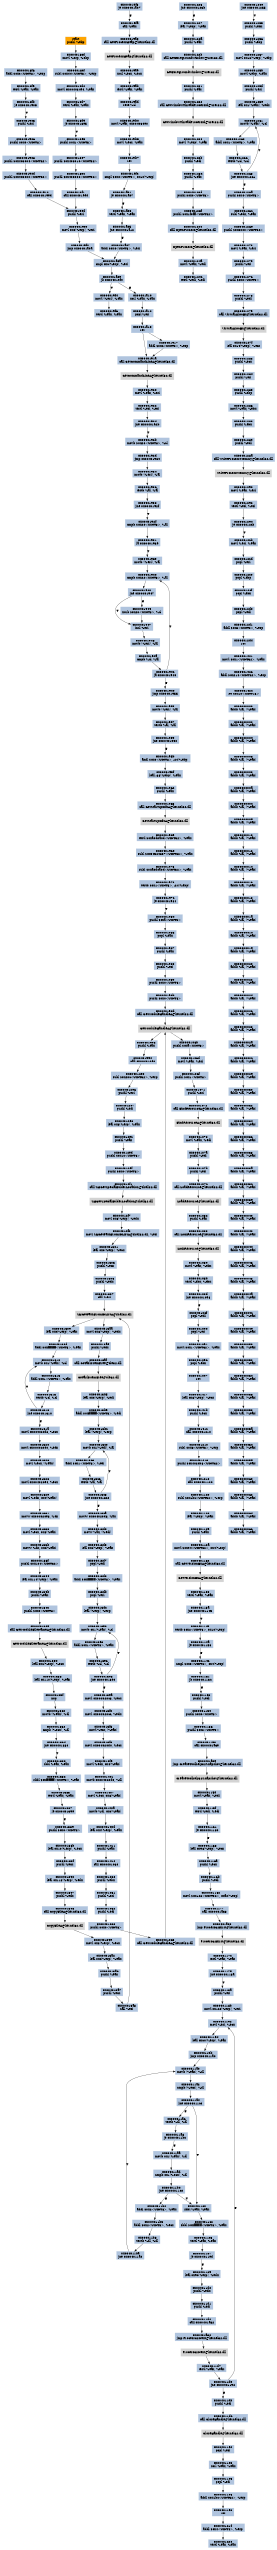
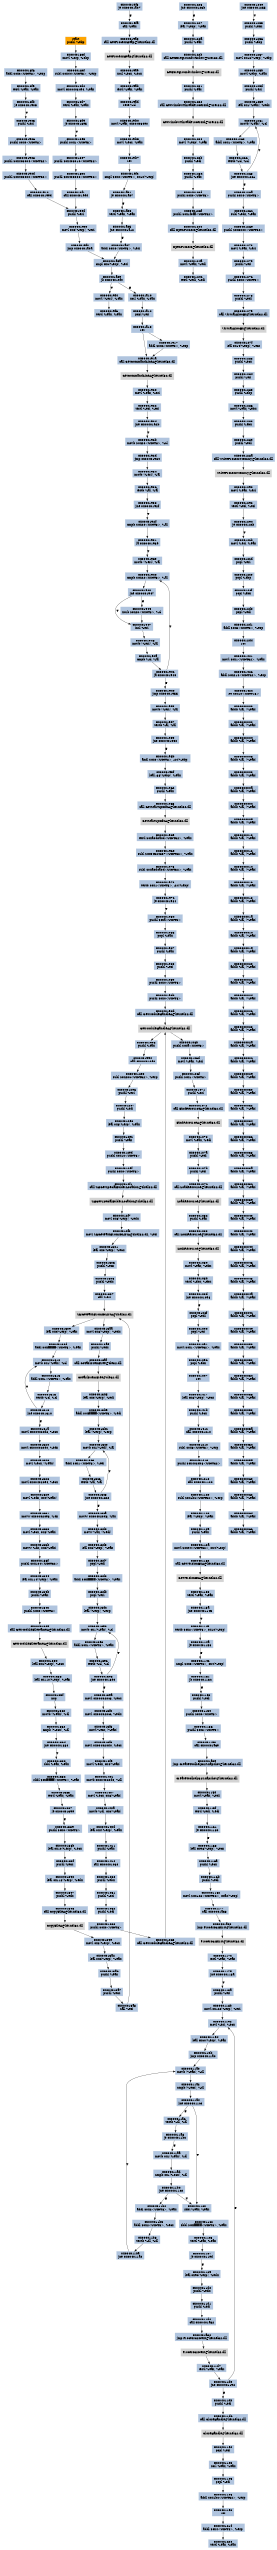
none -> (200, 1522)
(200, 2215) -> none
